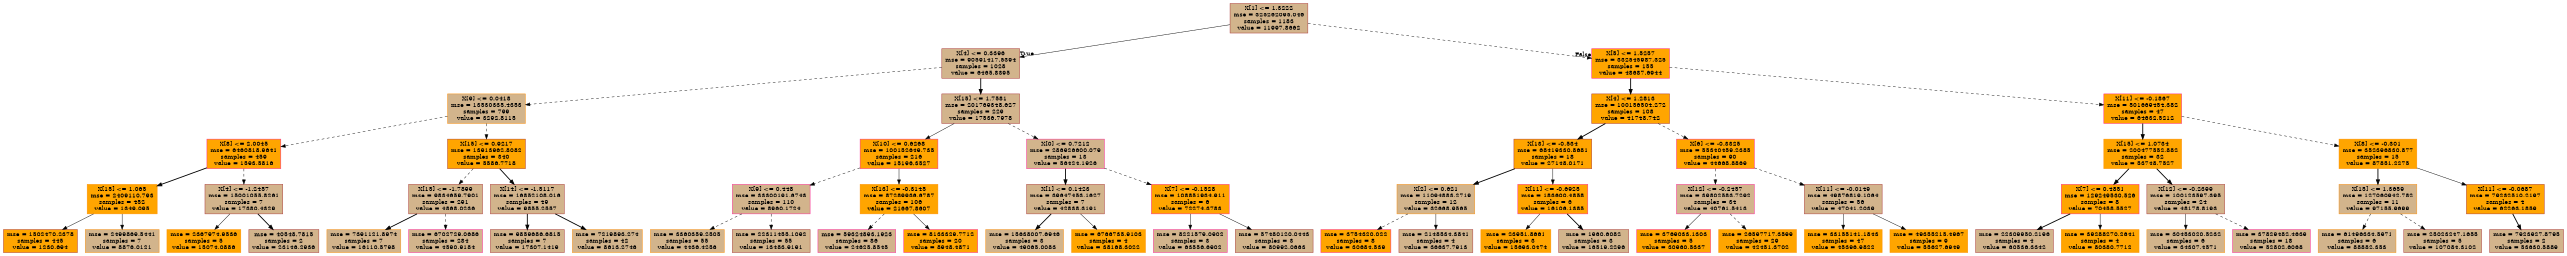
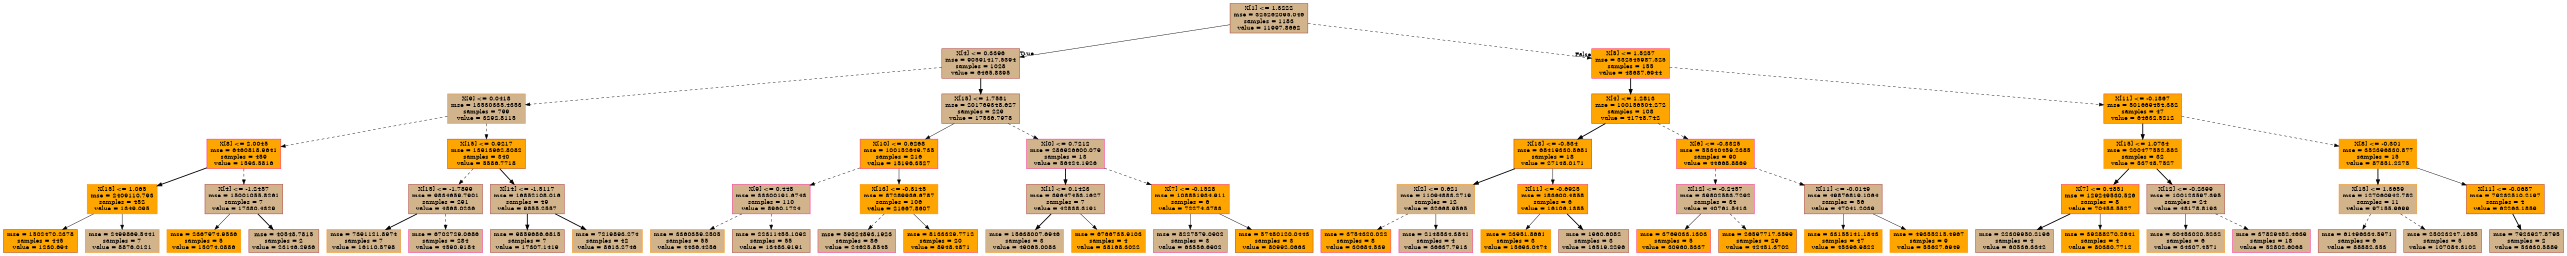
(1190, 241) -> (1190, 241)
(1274, 241) -> (1274, 241)
(1436, 241) -> (1436, 241)
(1758, 241) -> (1758, 241)
(2357, 241) -> (2357, 241)
